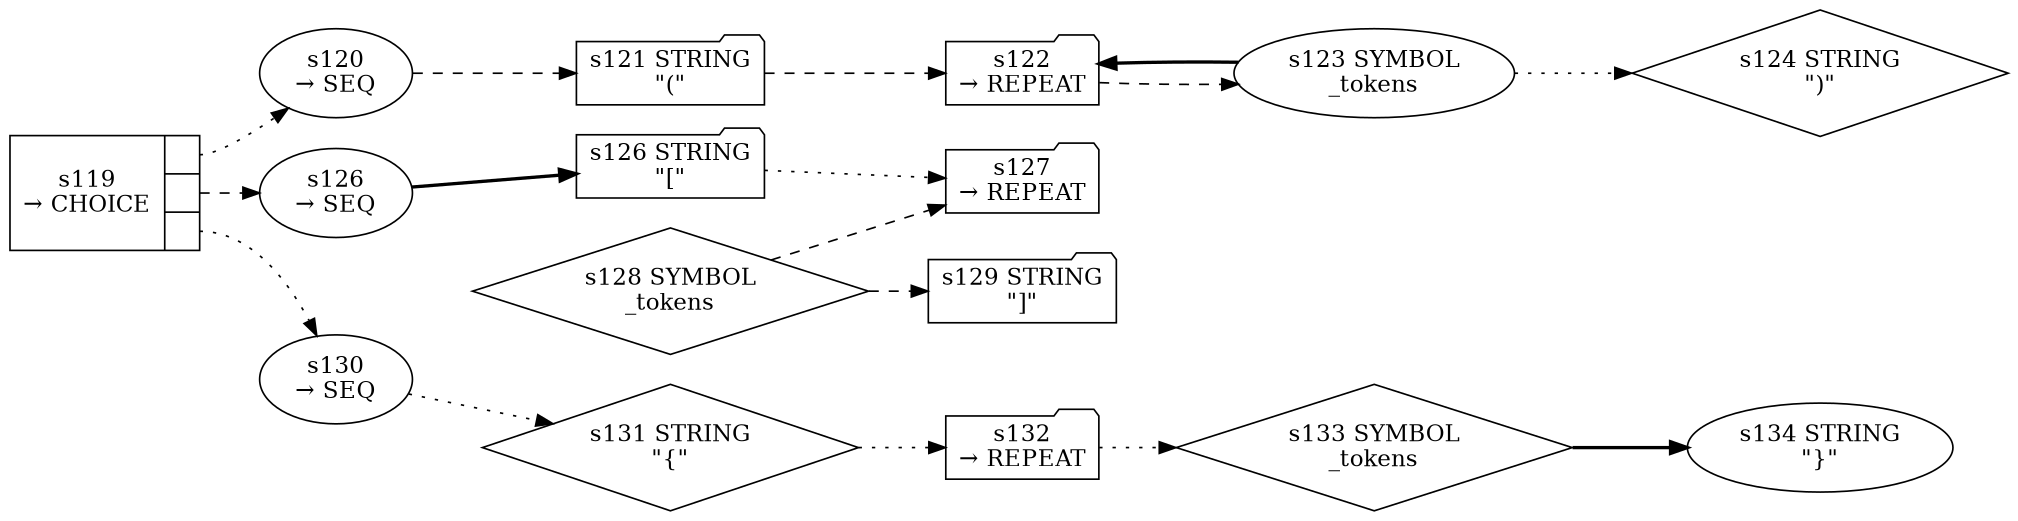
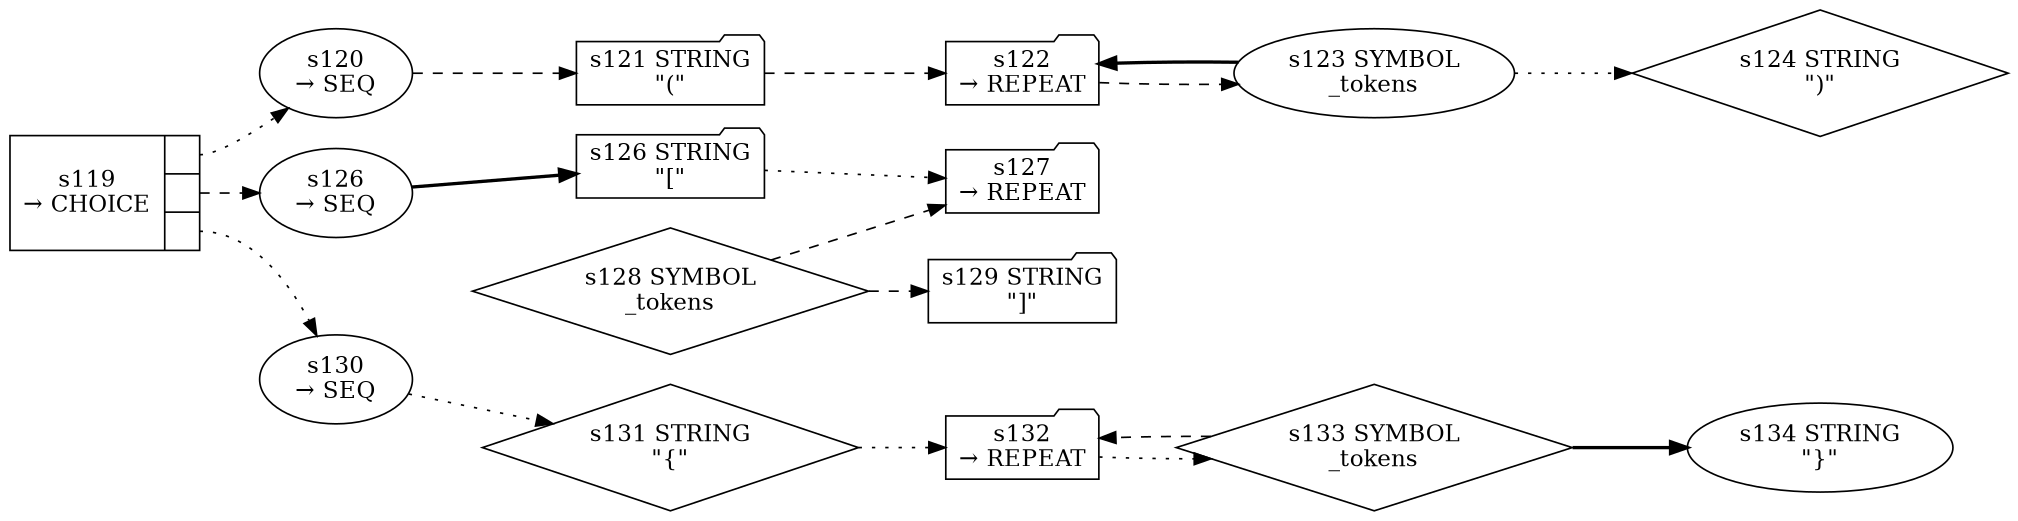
none -> (1163, 437)
